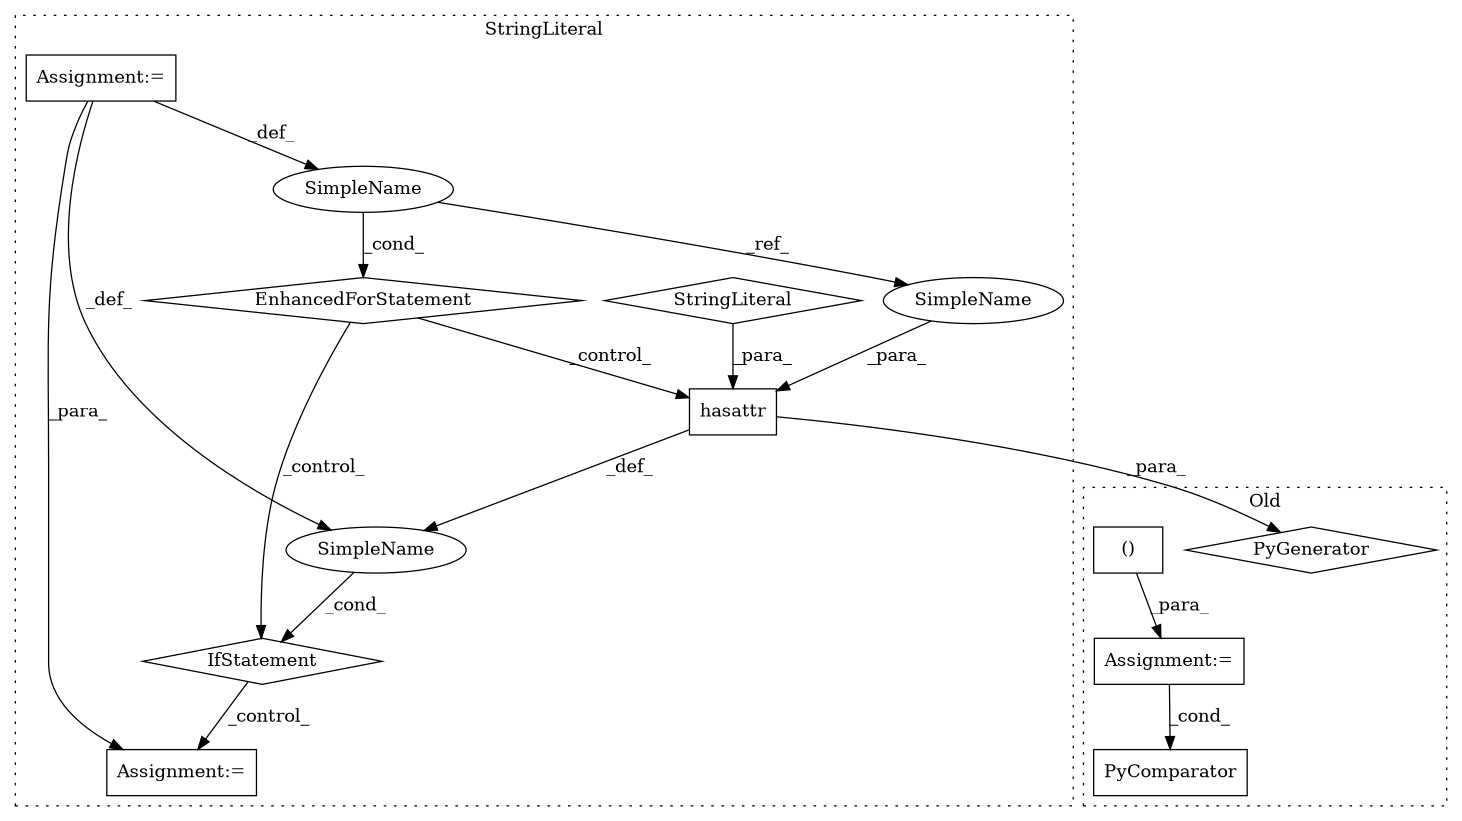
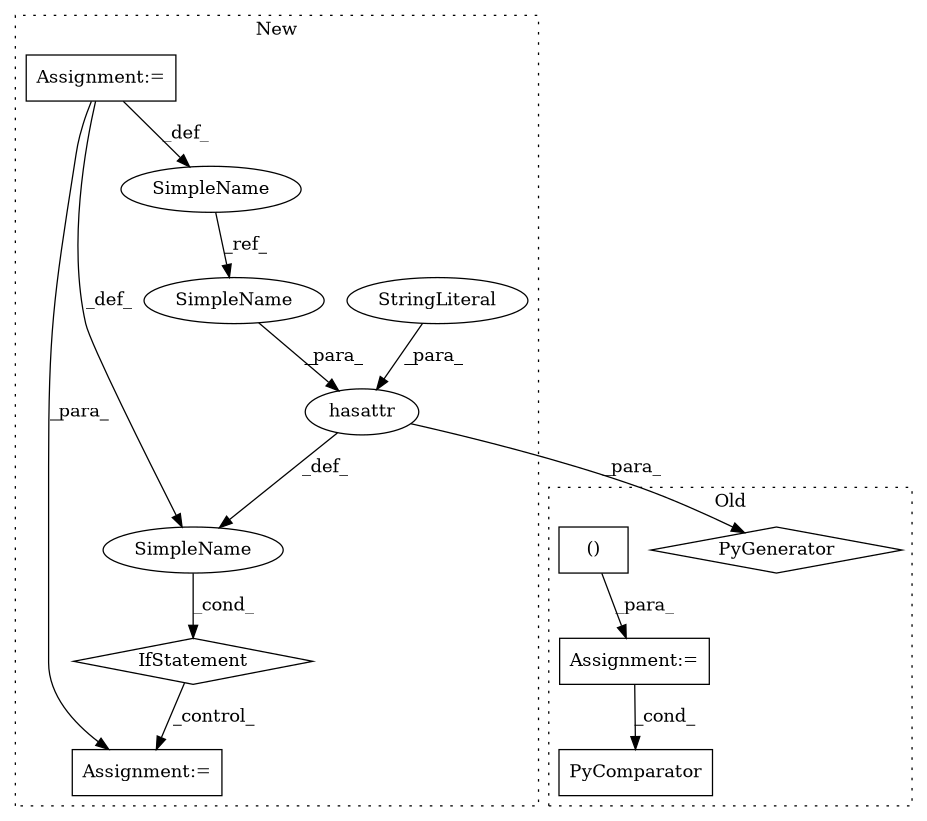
(544, 30) -> (277, 30)
(363, 301) -> none
(733, 301) -> (437, 301)
(733, 412) -> (362, 412)
